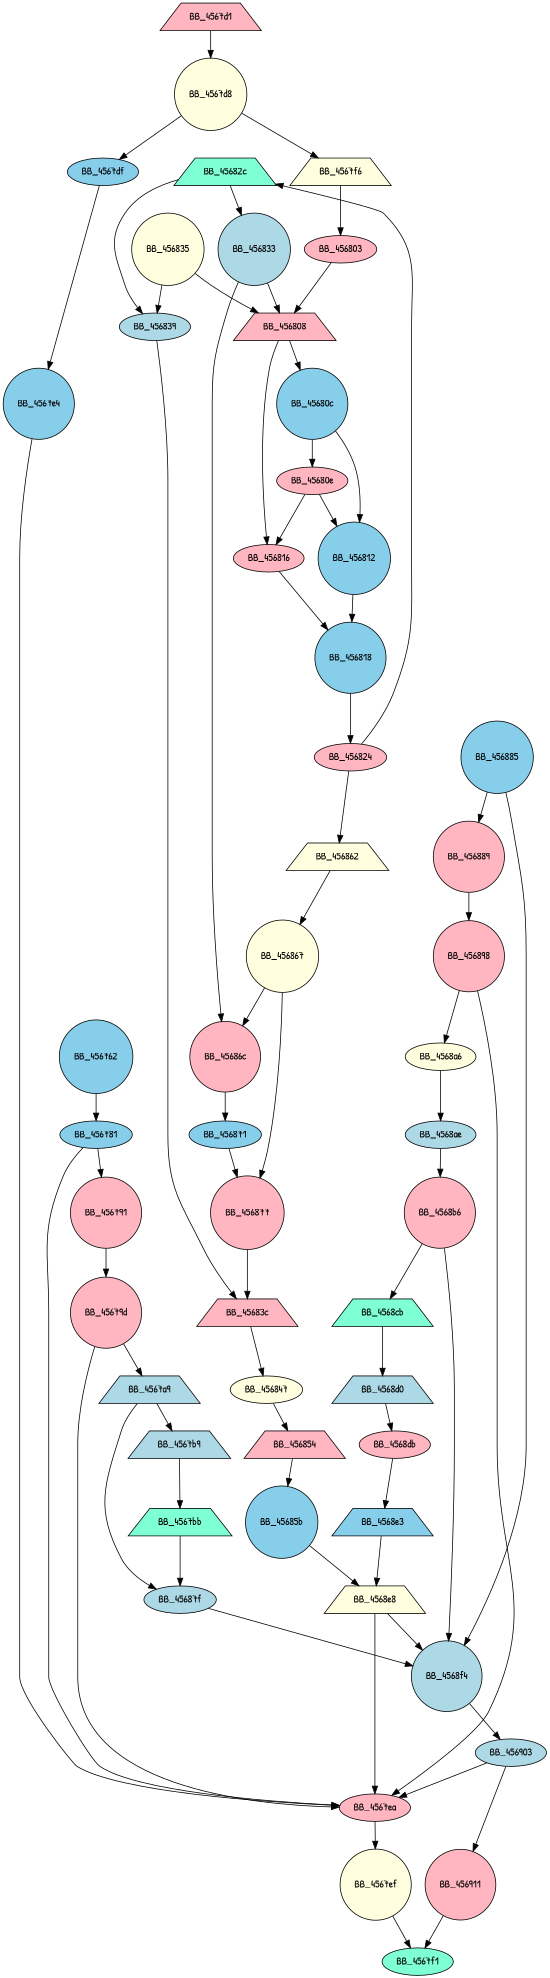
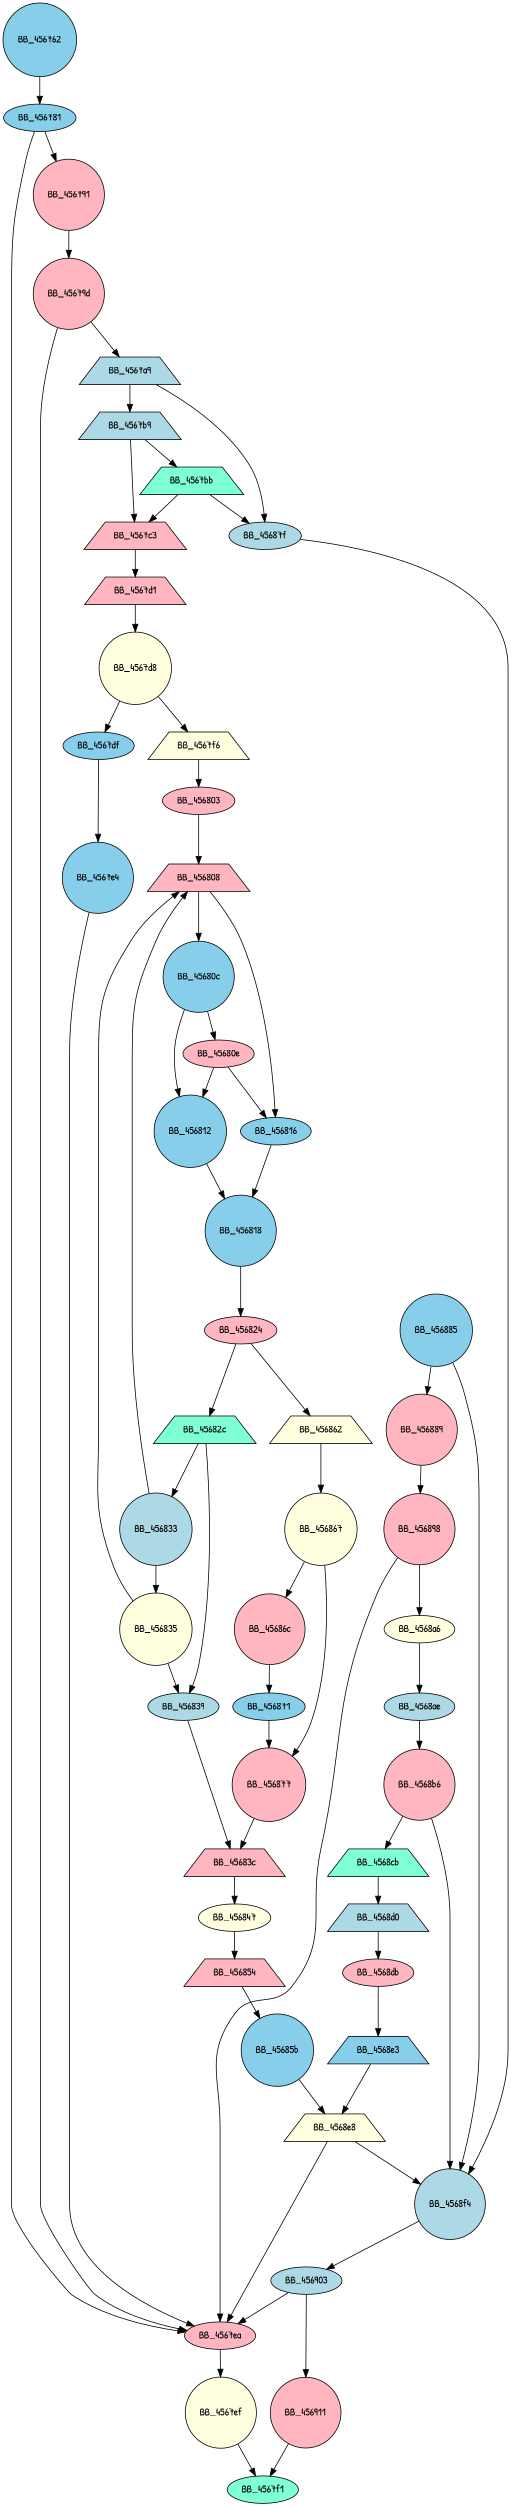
none -> (135, 536)
(269, 558) -> (276, 1131)
(212, 646) -> (156, 1575)
